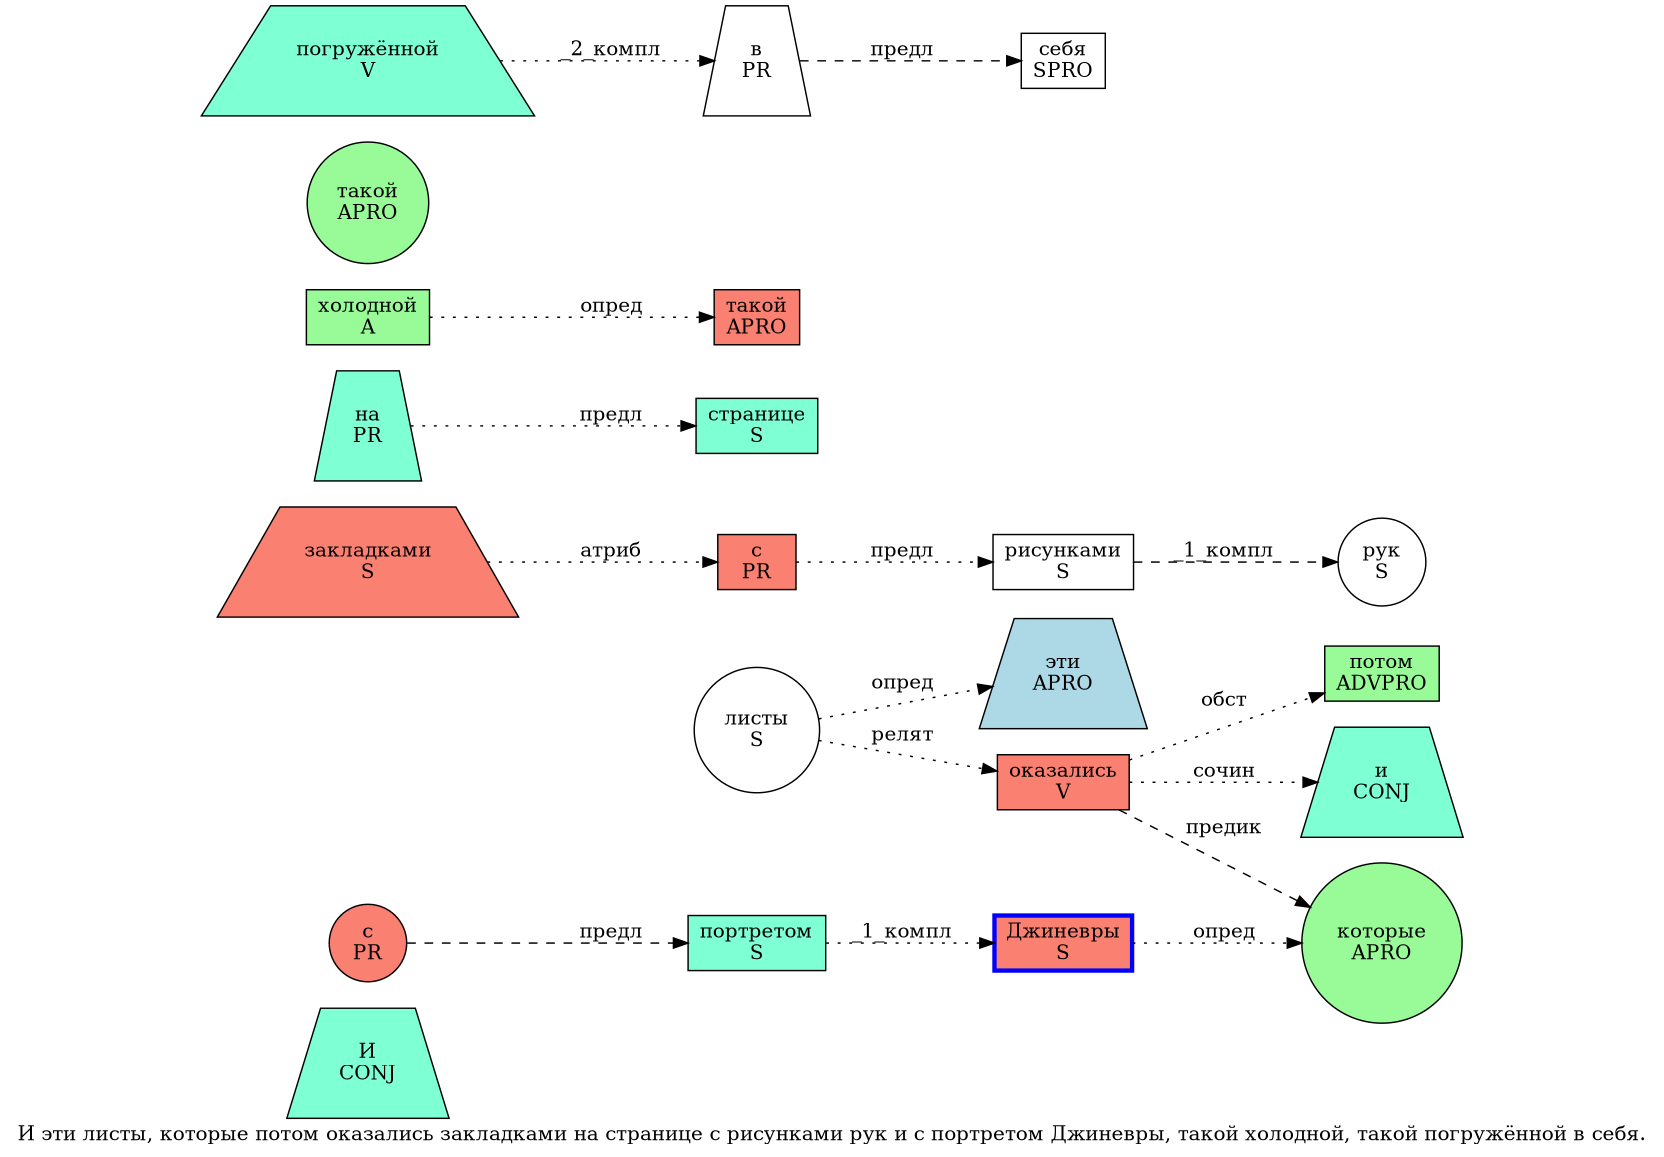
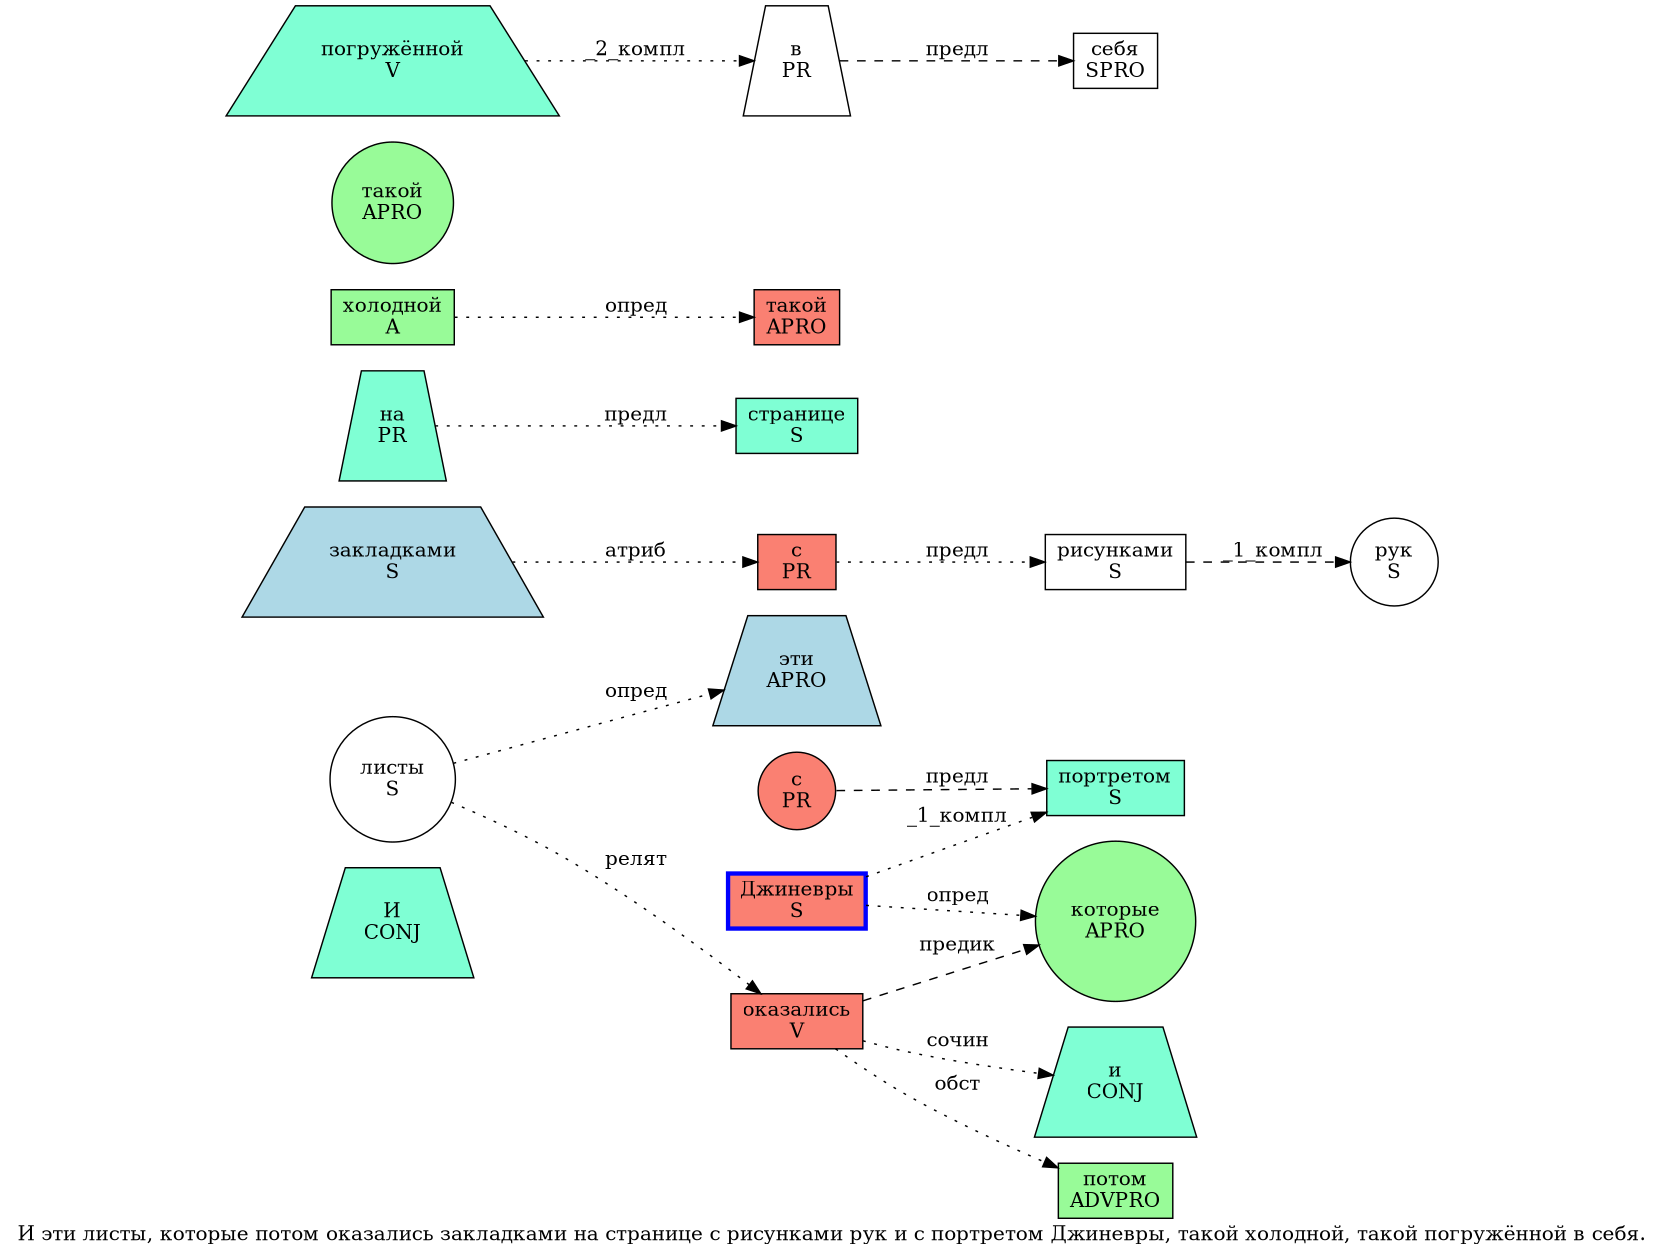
(368, 562) -> (393, 562)
(903, 943) -> (949, 847)
